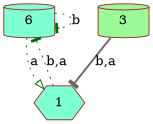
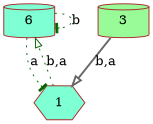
(93, 60) -> (95, 58)
(28, 61) -> (28, 63)
(45, 64) -> (46, 66)
